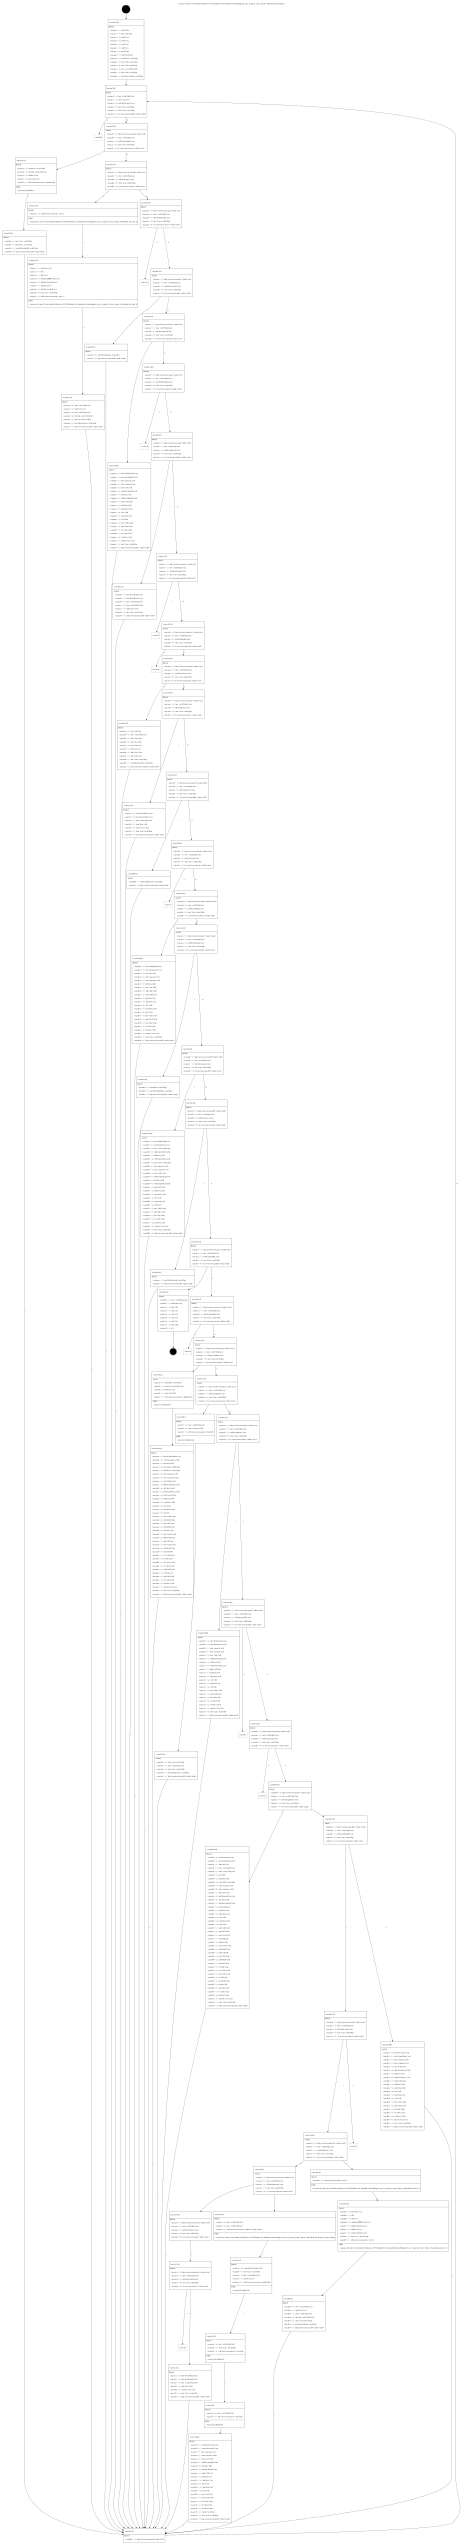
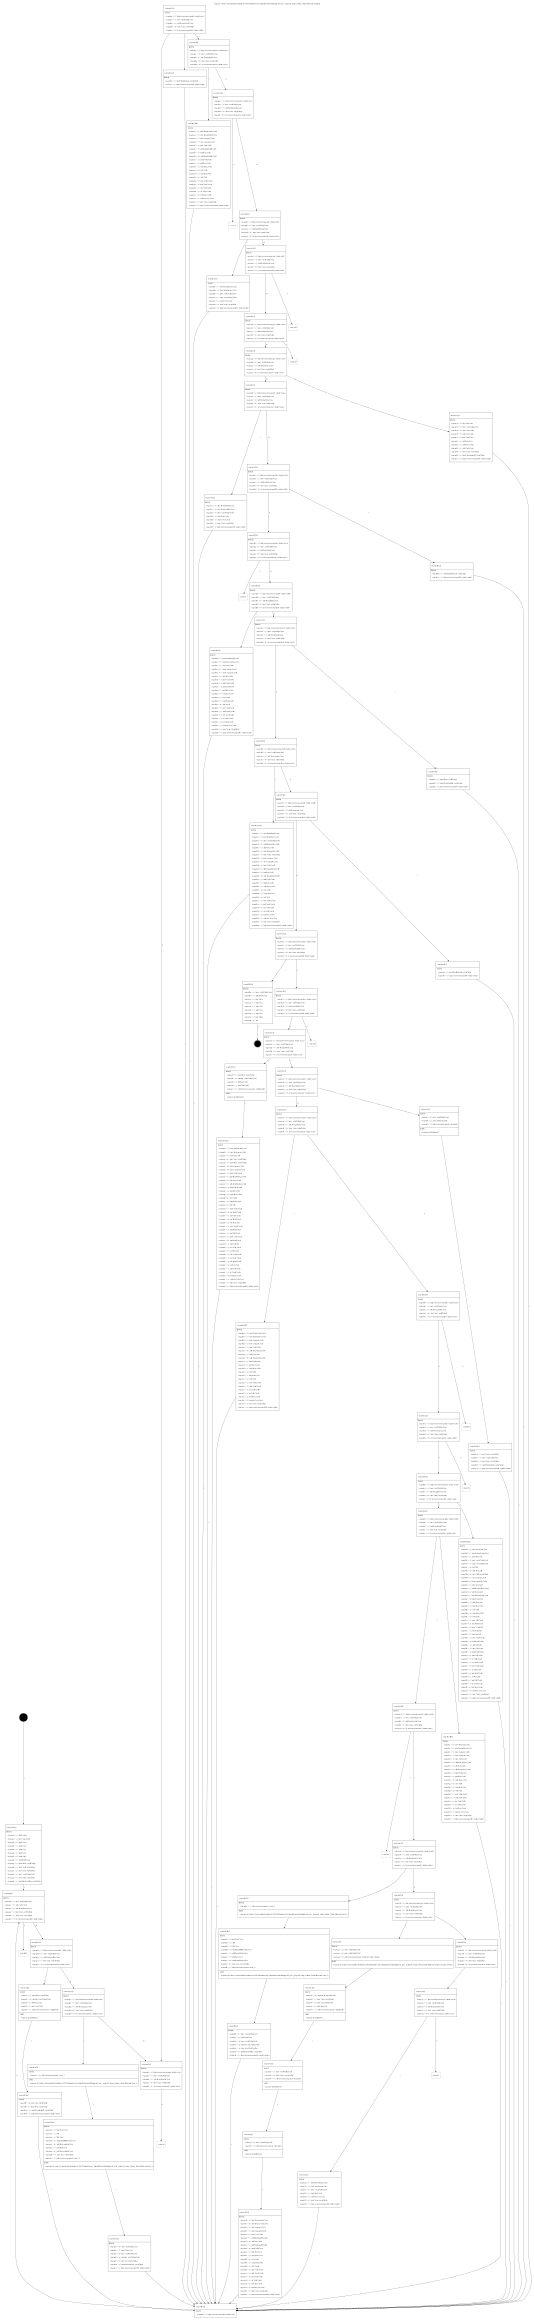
(166, 247) -> (161, 1046)
